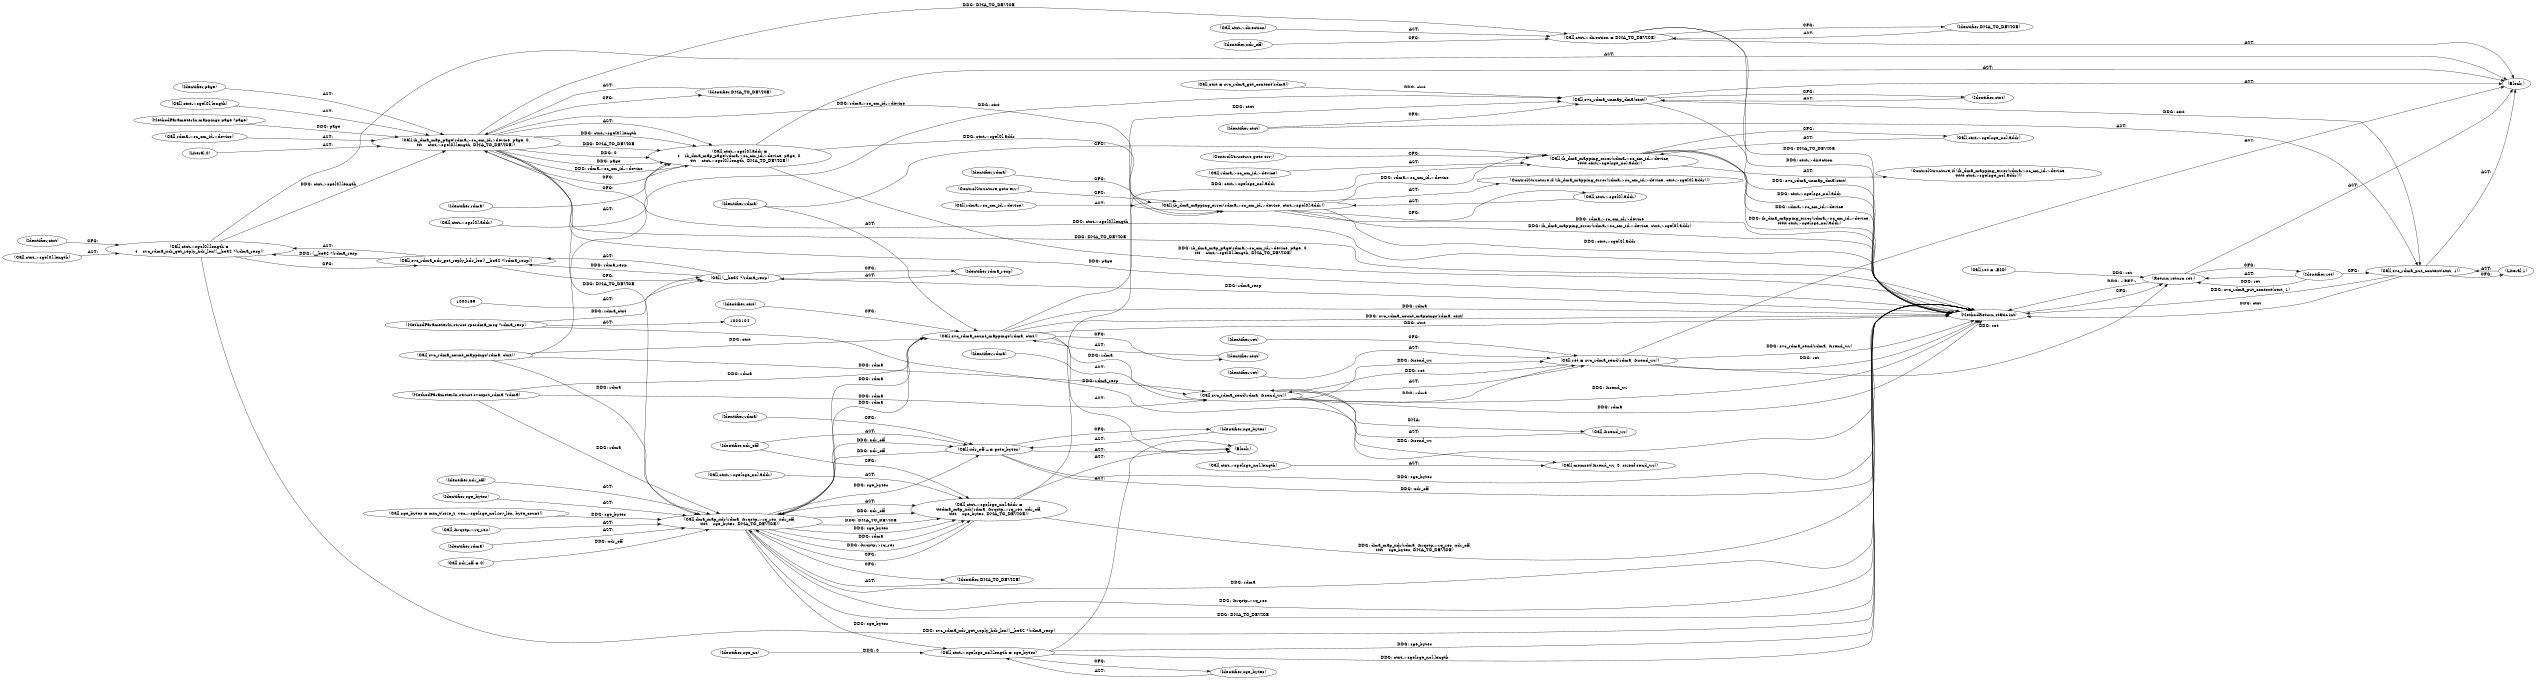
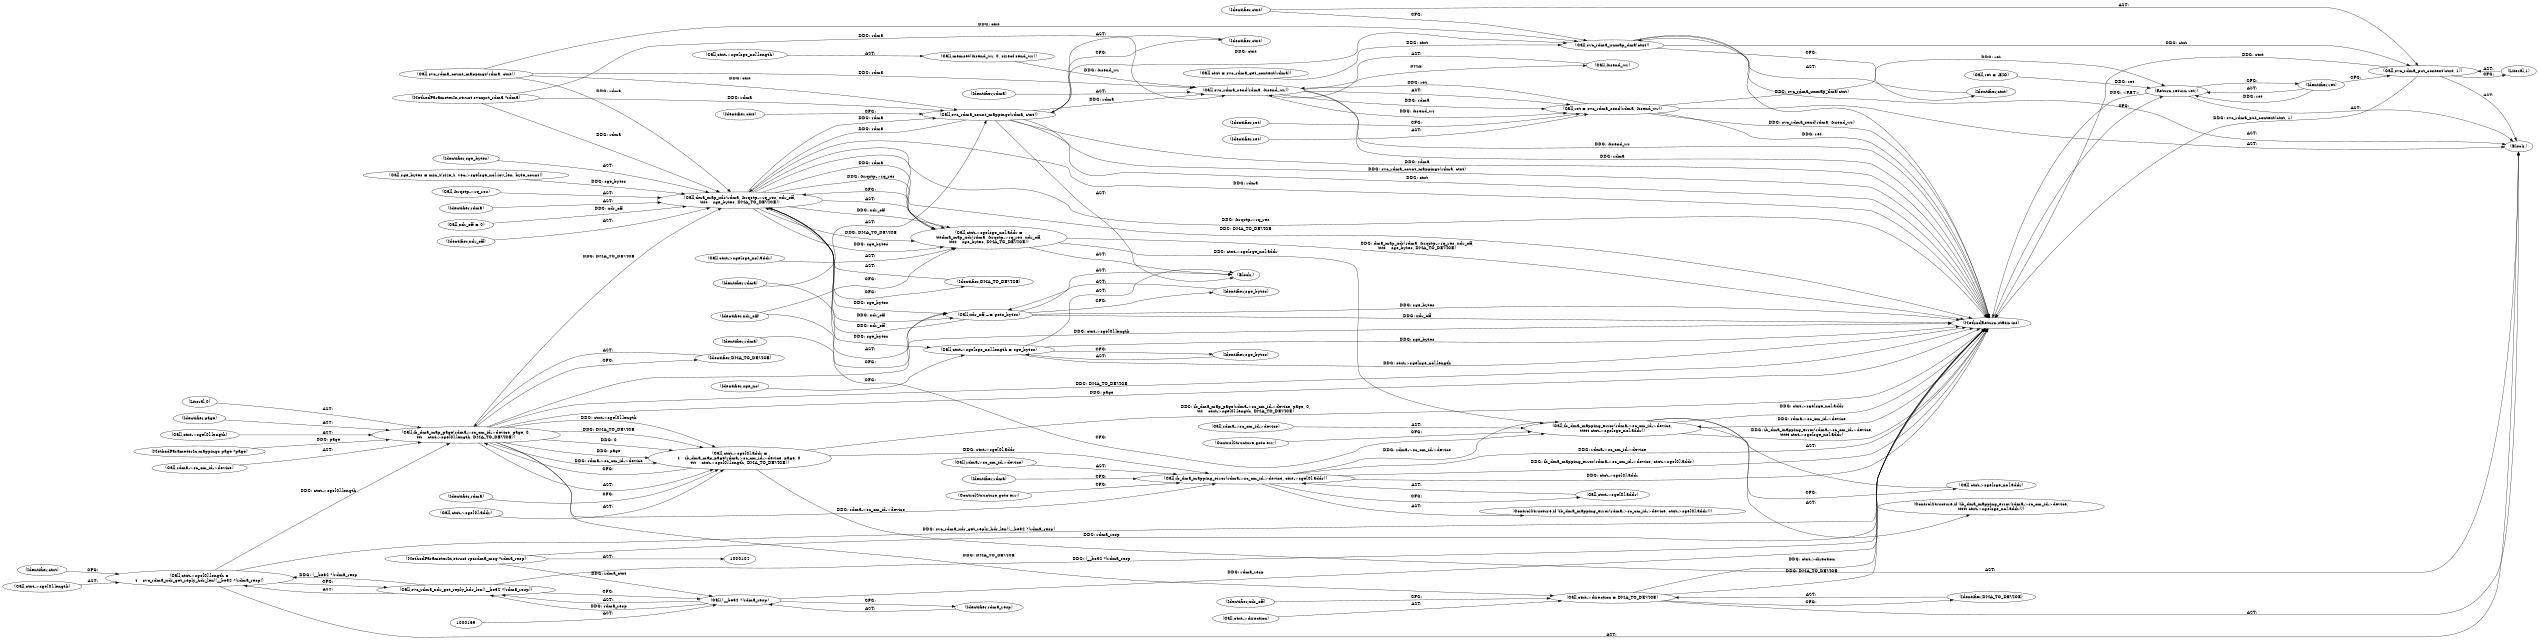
(1414, 452) -> (1103, 77)
none -> (1265, 559)
(871, 651) -> (871, 380)
